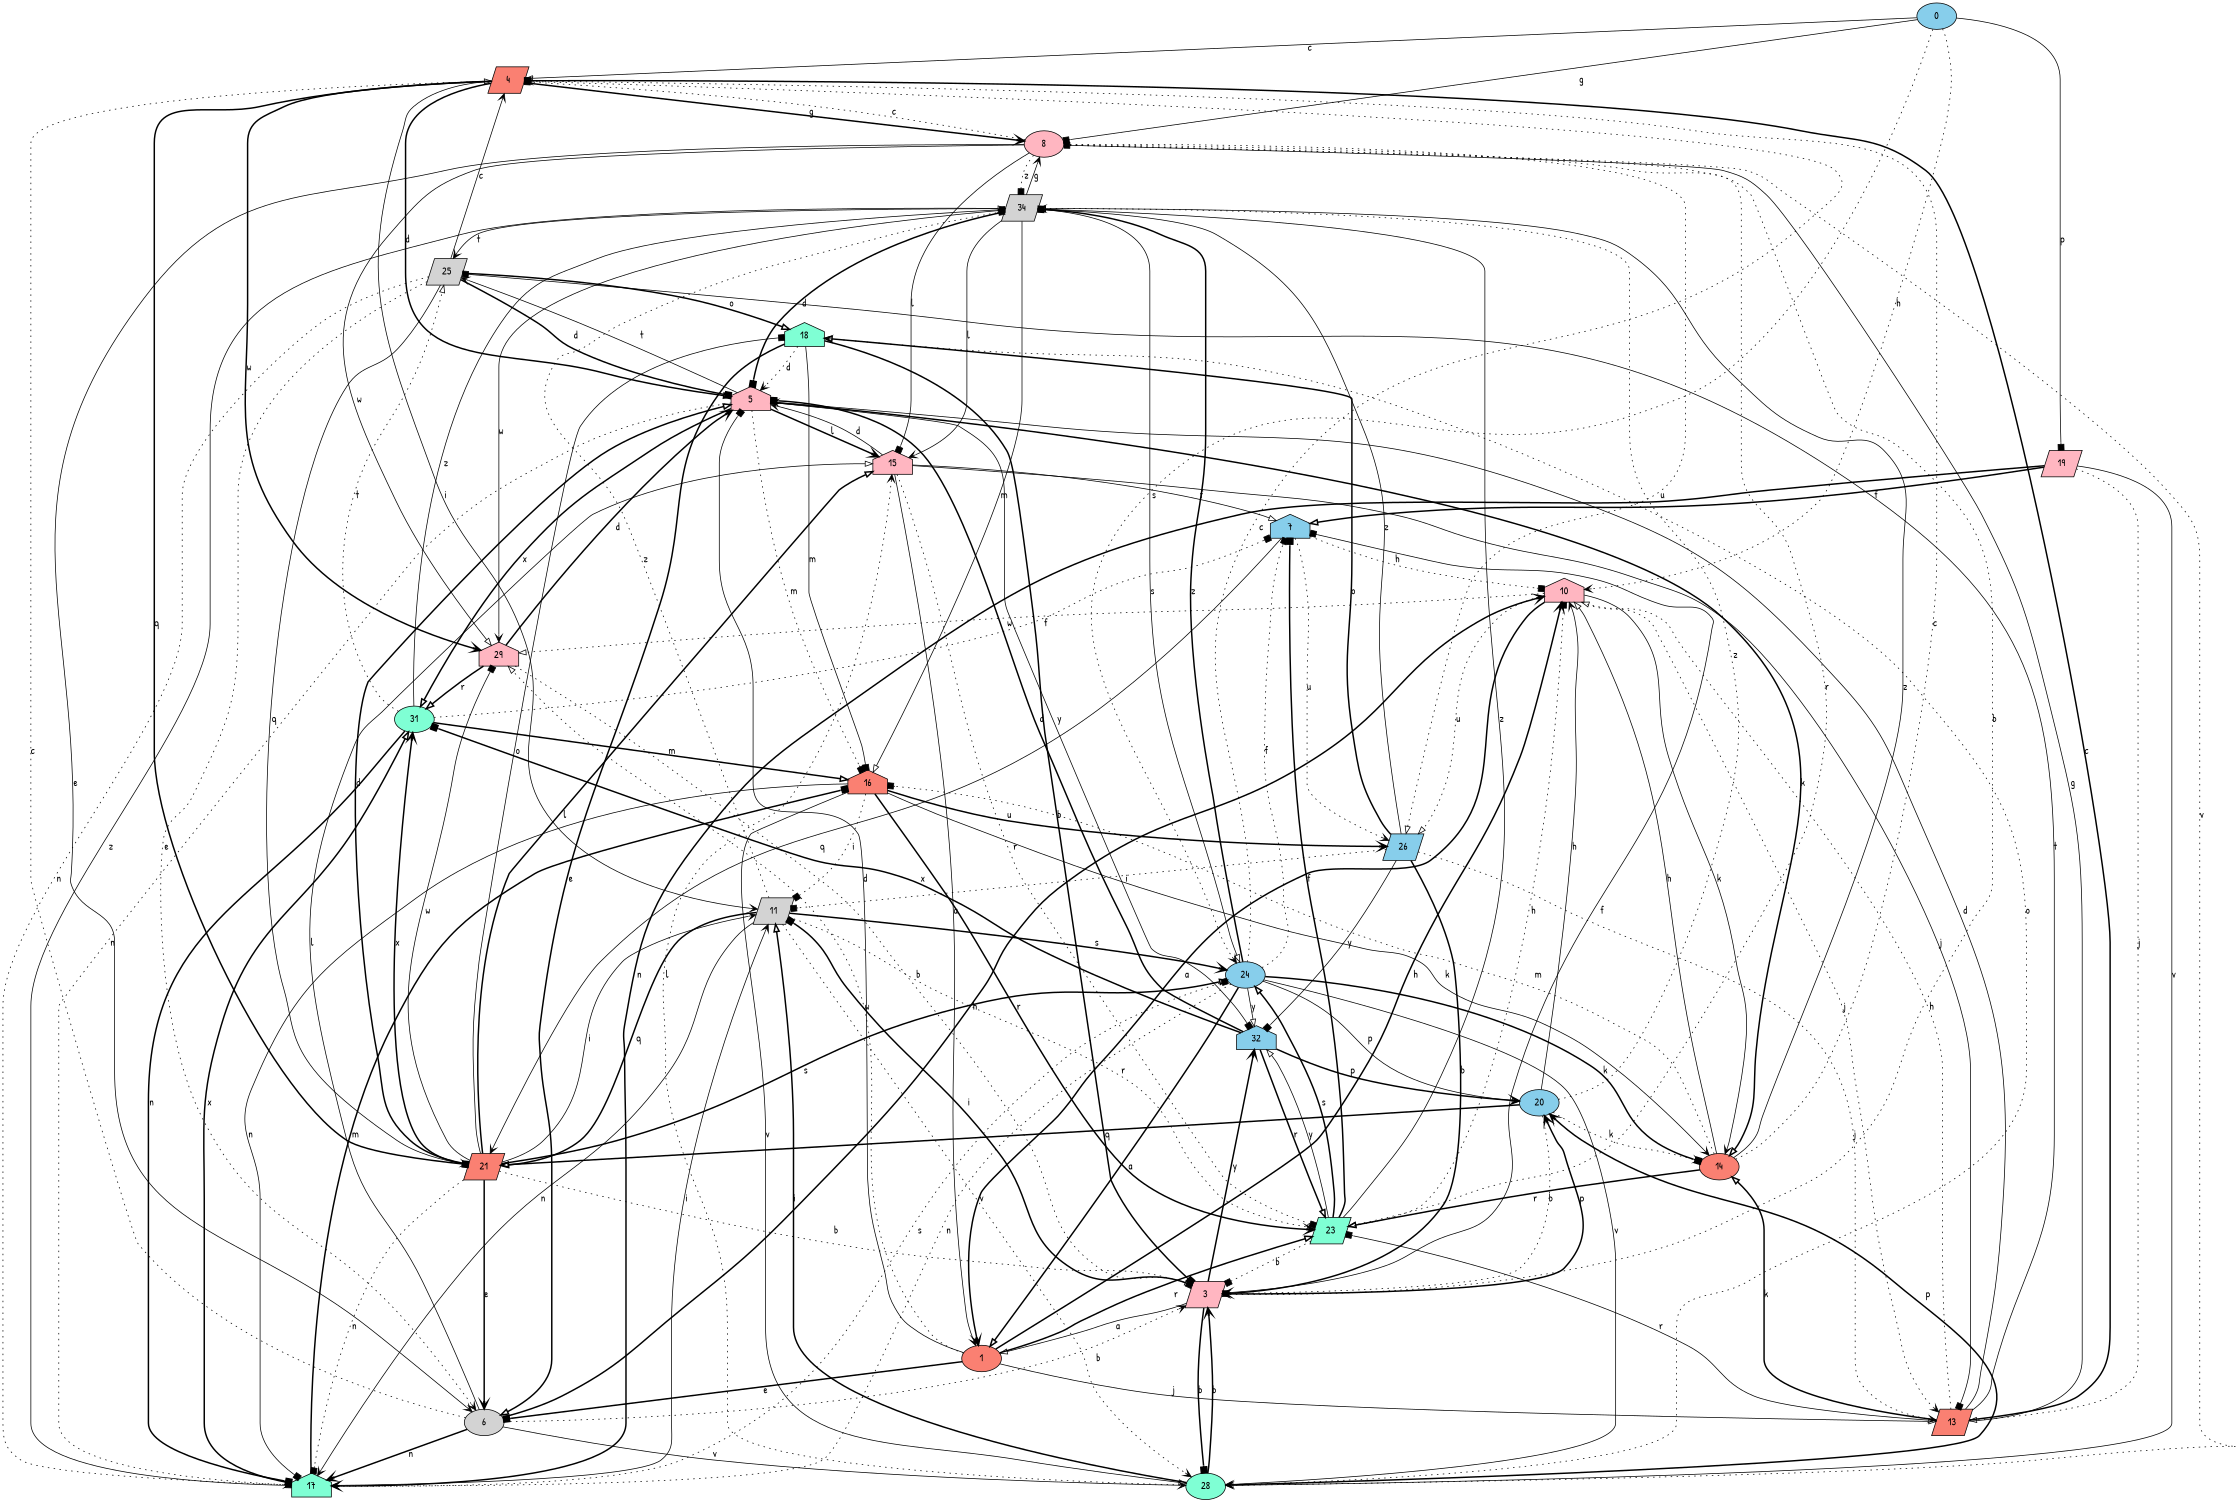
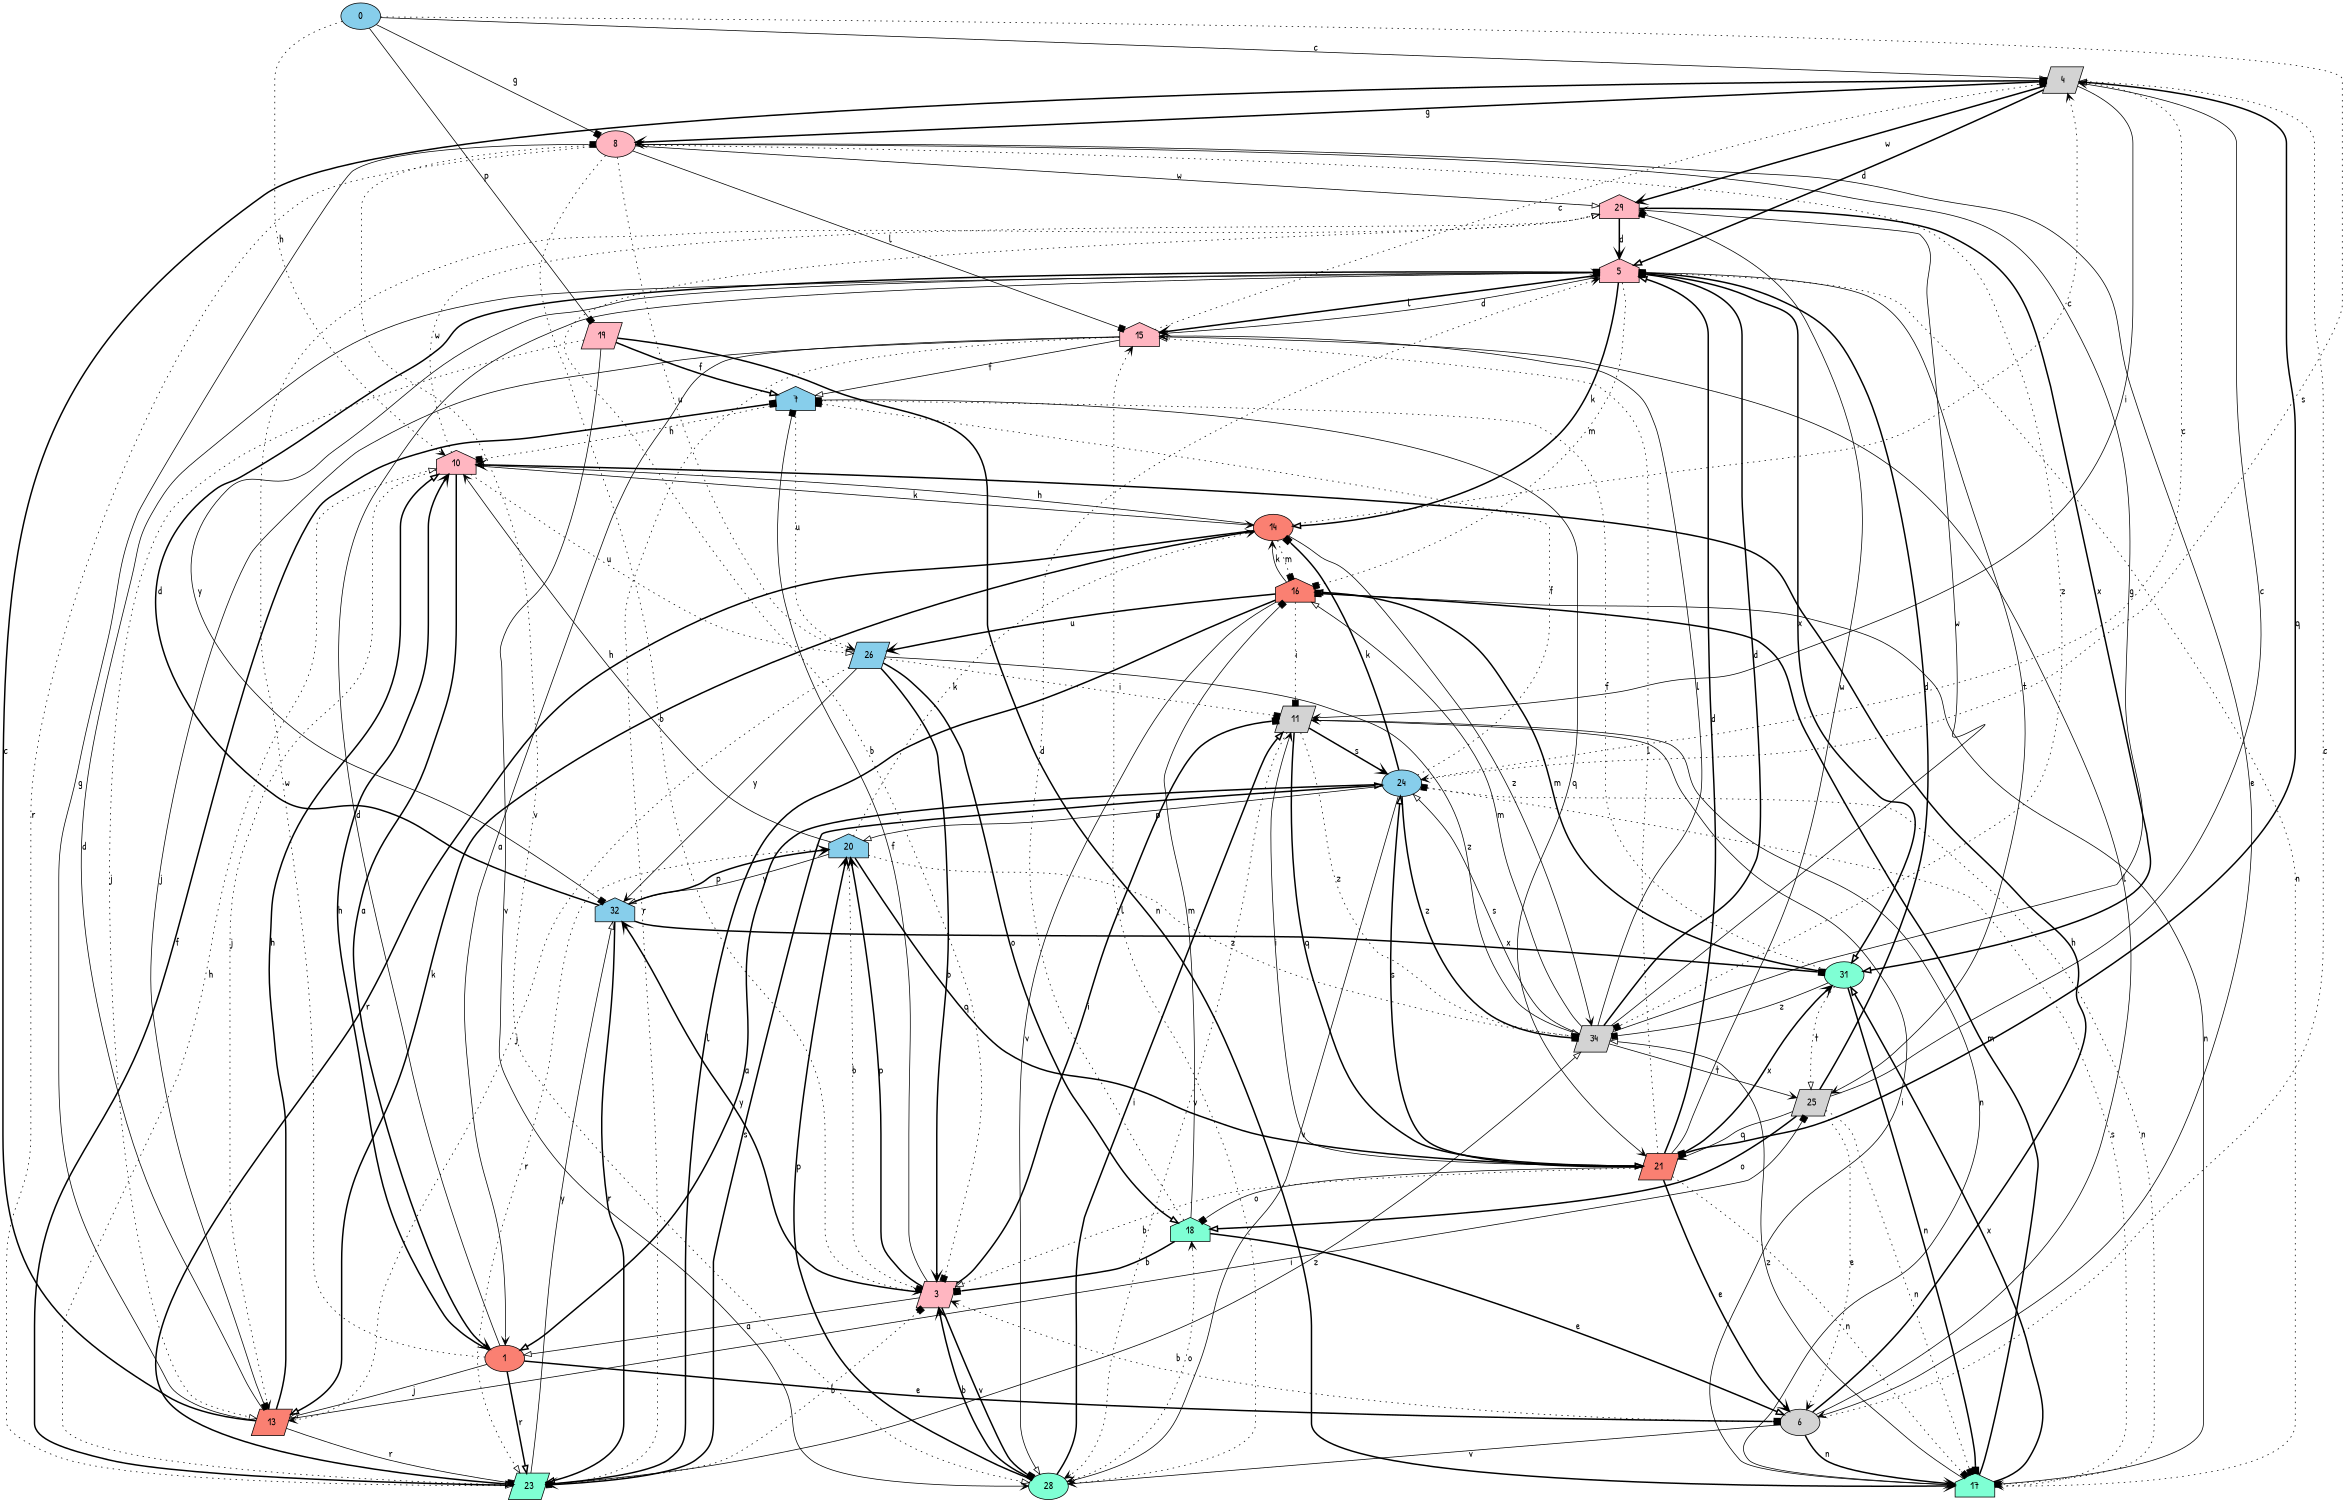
(508, 80) -> (2063, 80)
(779, 102) -> (1591, 186)
(463, 687) -> (2099, 591)
(591, 777) -> (1648, 544)
(2055, 847) -> (1292, 1263)
(1896, 943) -> (271, 922)
(1337, 952) -> (743, 783)
(1520, 955) -> (150, 1135)
(1250, 1004) -> (733, 882)
(1019, 1007) -> (708, 1039)
(1068, 1049) -> (549, 1064)
(1539, 1103) -> (849, 847)
(1765, 1361) -> (566, 768)
(1201, 1390) -> (981, 1390)
